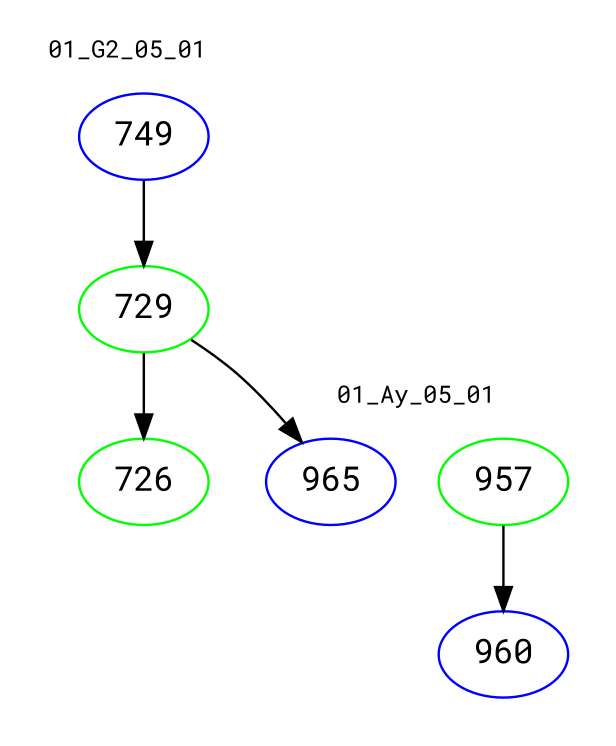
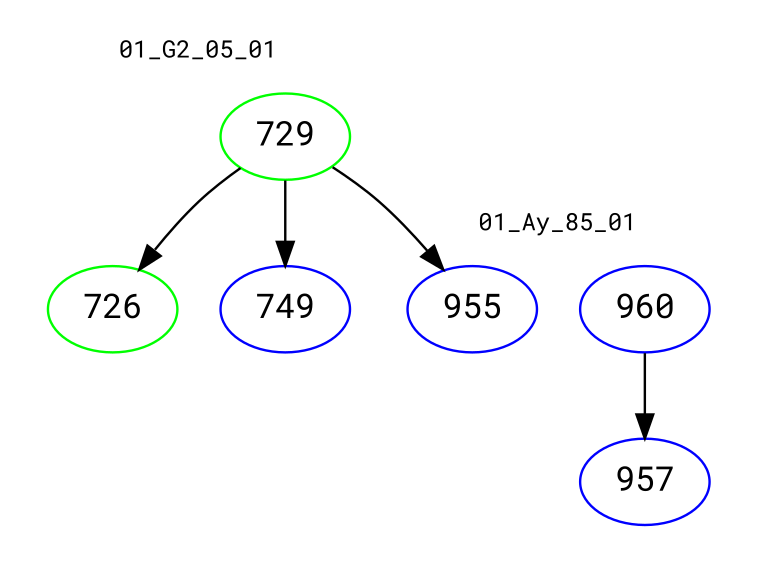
(144, 211) -> (285, 211)
(417, 397) -> (559, 224)
(331, 482) -> (472, 309)
(503, 482) -> (645, 482)
(503, 556) -> (645, 384)
